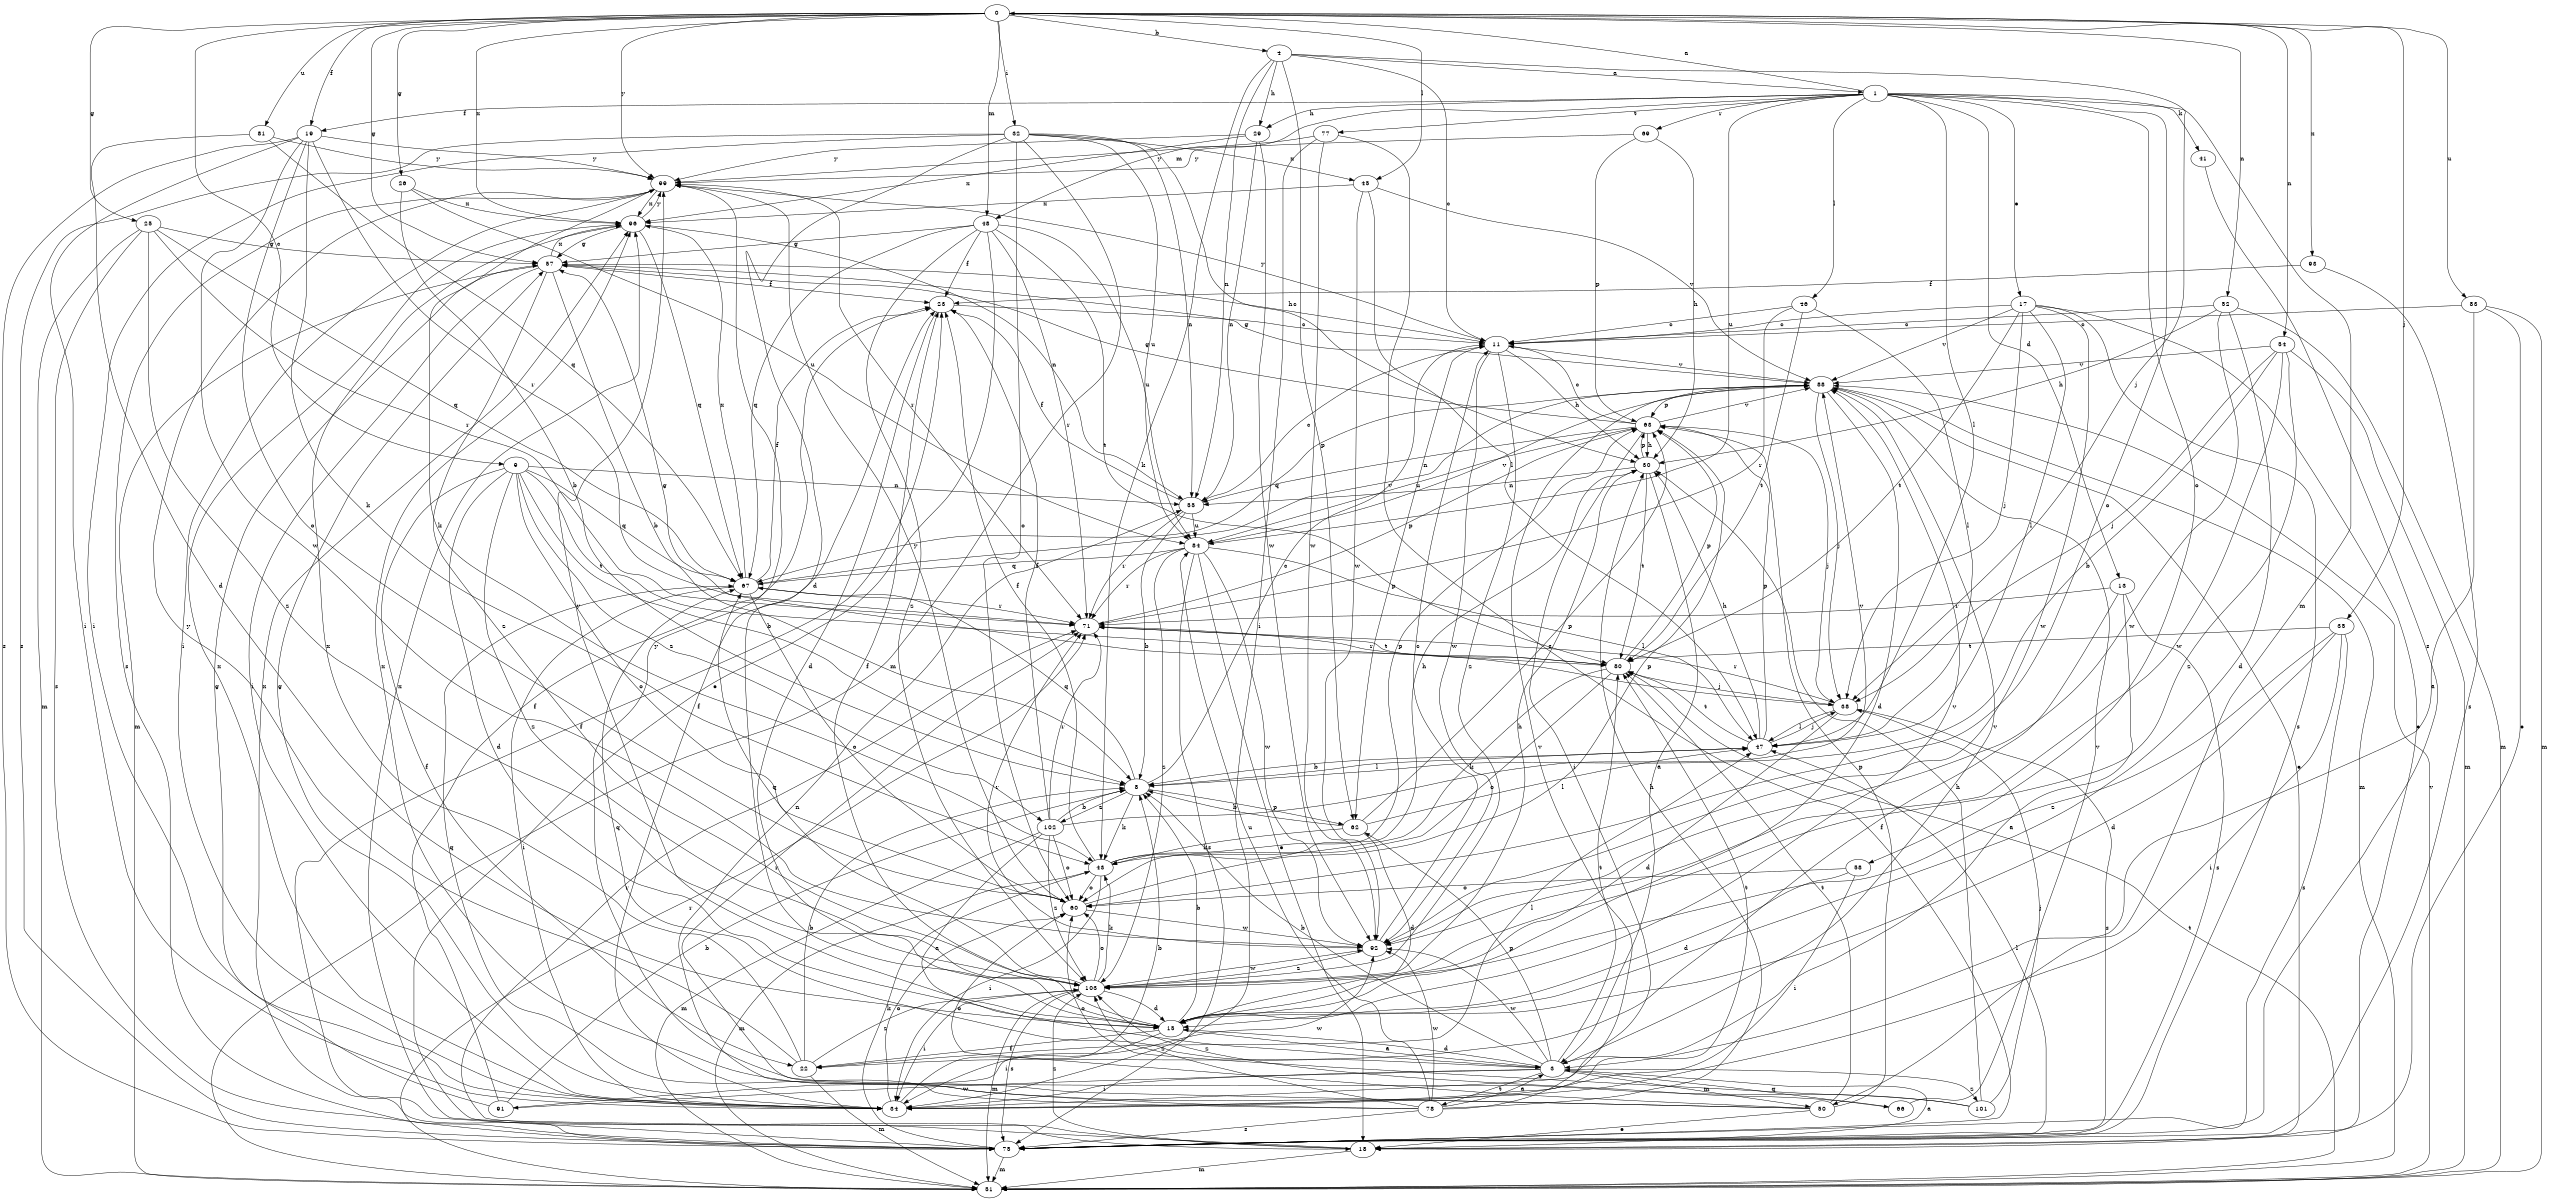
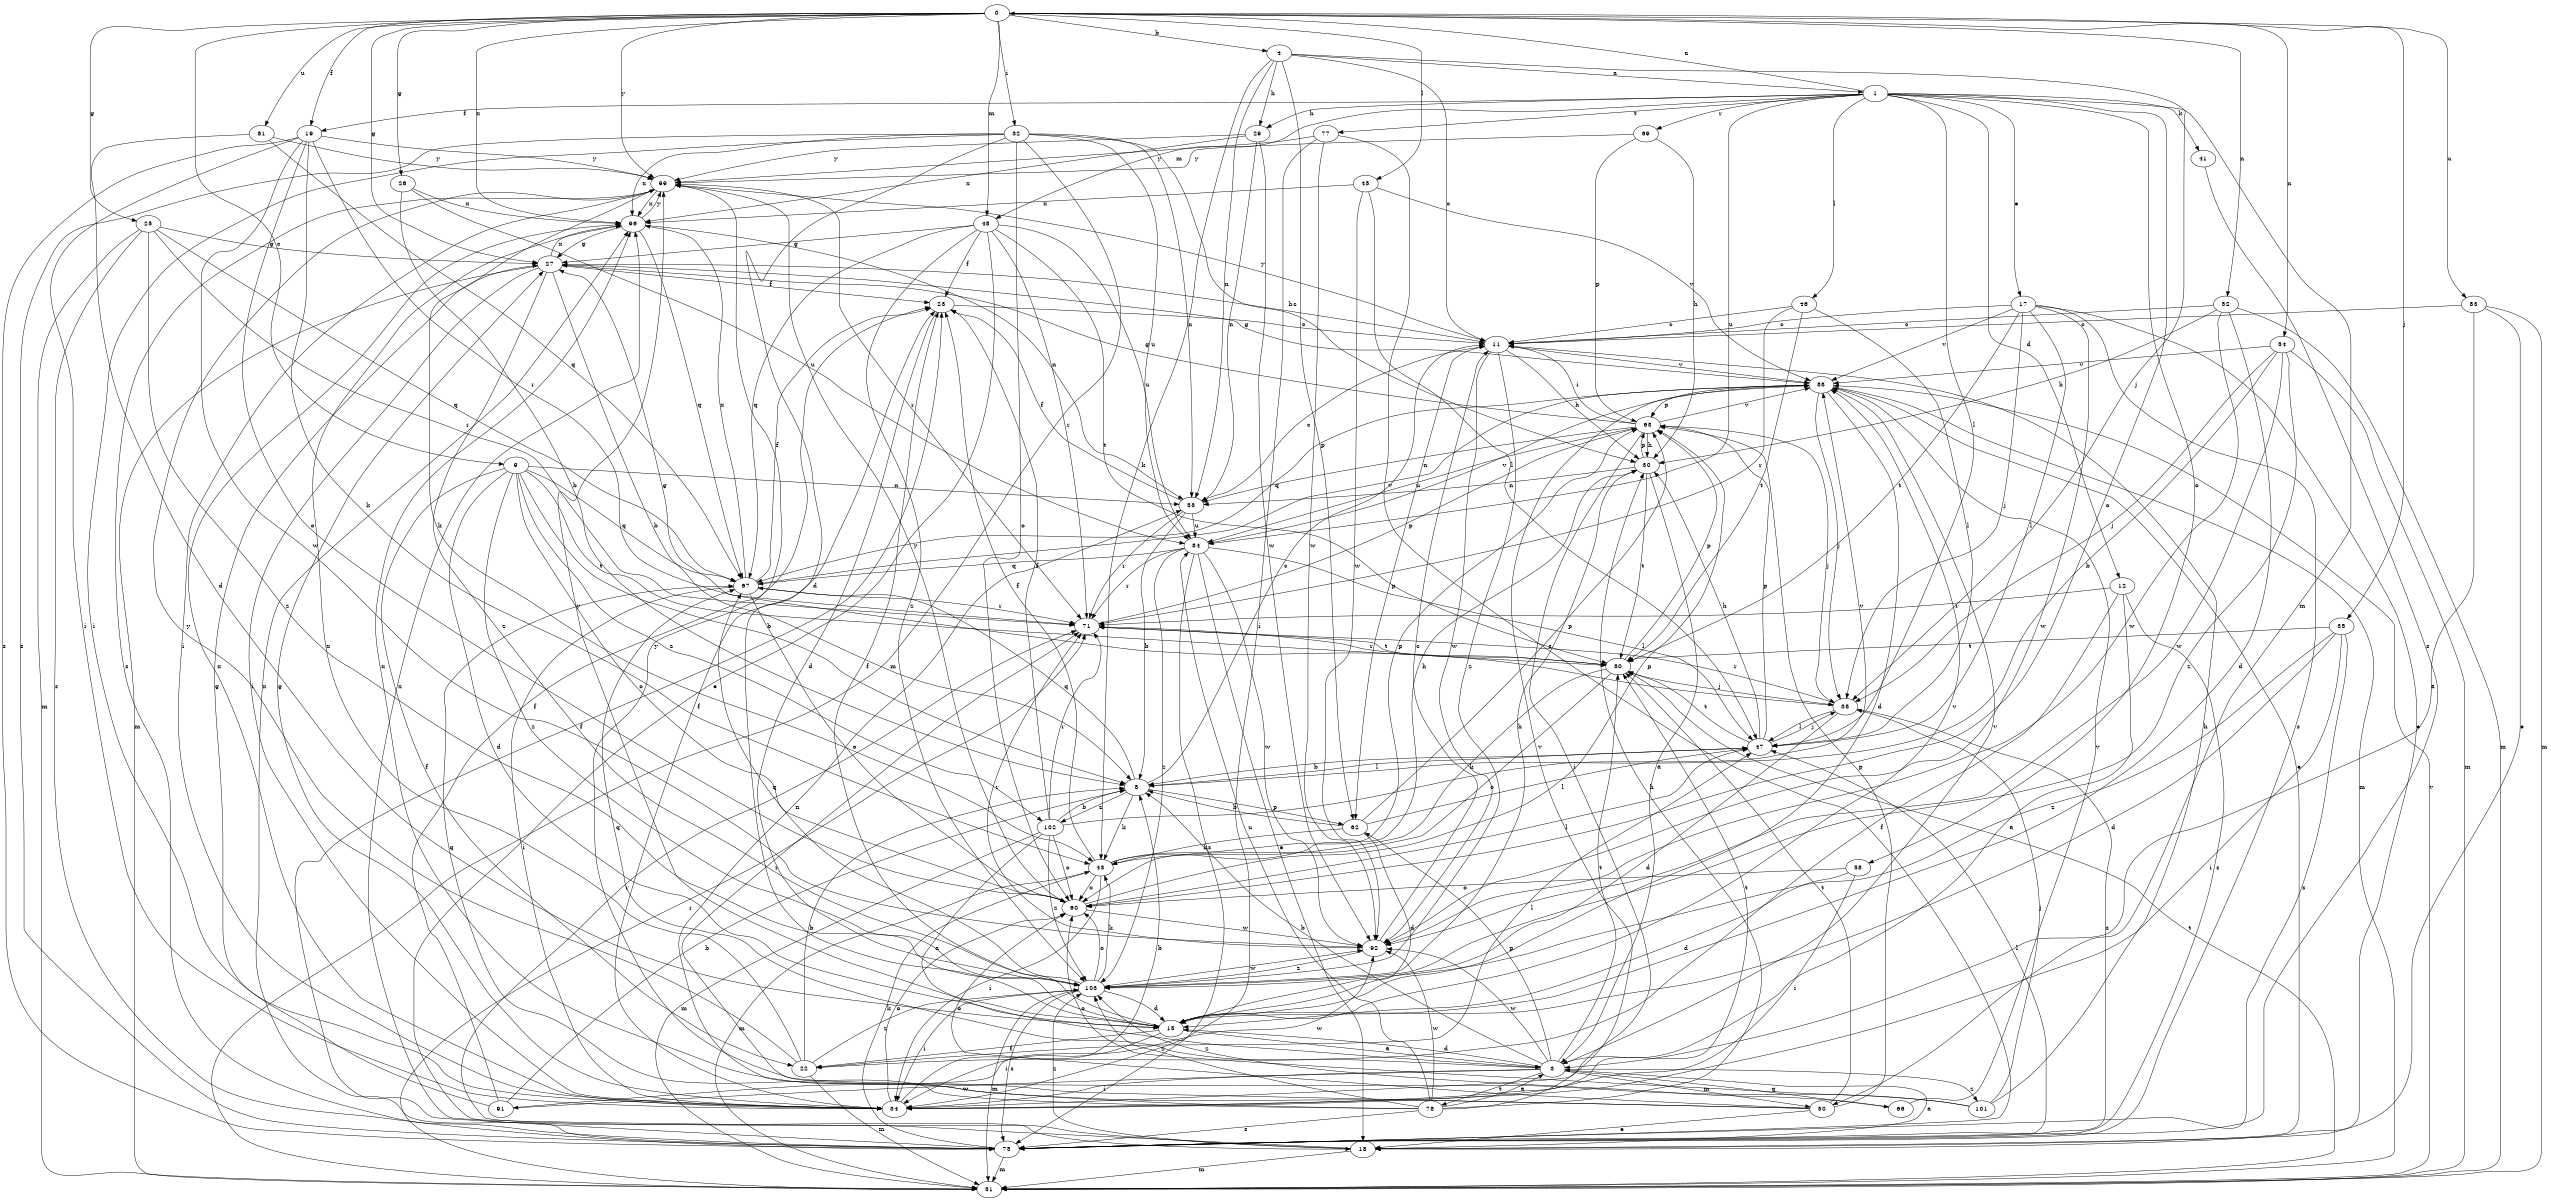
(1214, 153) -> (761, 147)
(550, 264) -> (550, 264)
(2313, 264) -> none
(1578, 385) -> (1578, 385)
(2122, 586) -> (2122, 586)
(1848, 720) -> (2151, 516)
none -> (1423, 849)
(1196, 905) -> none
